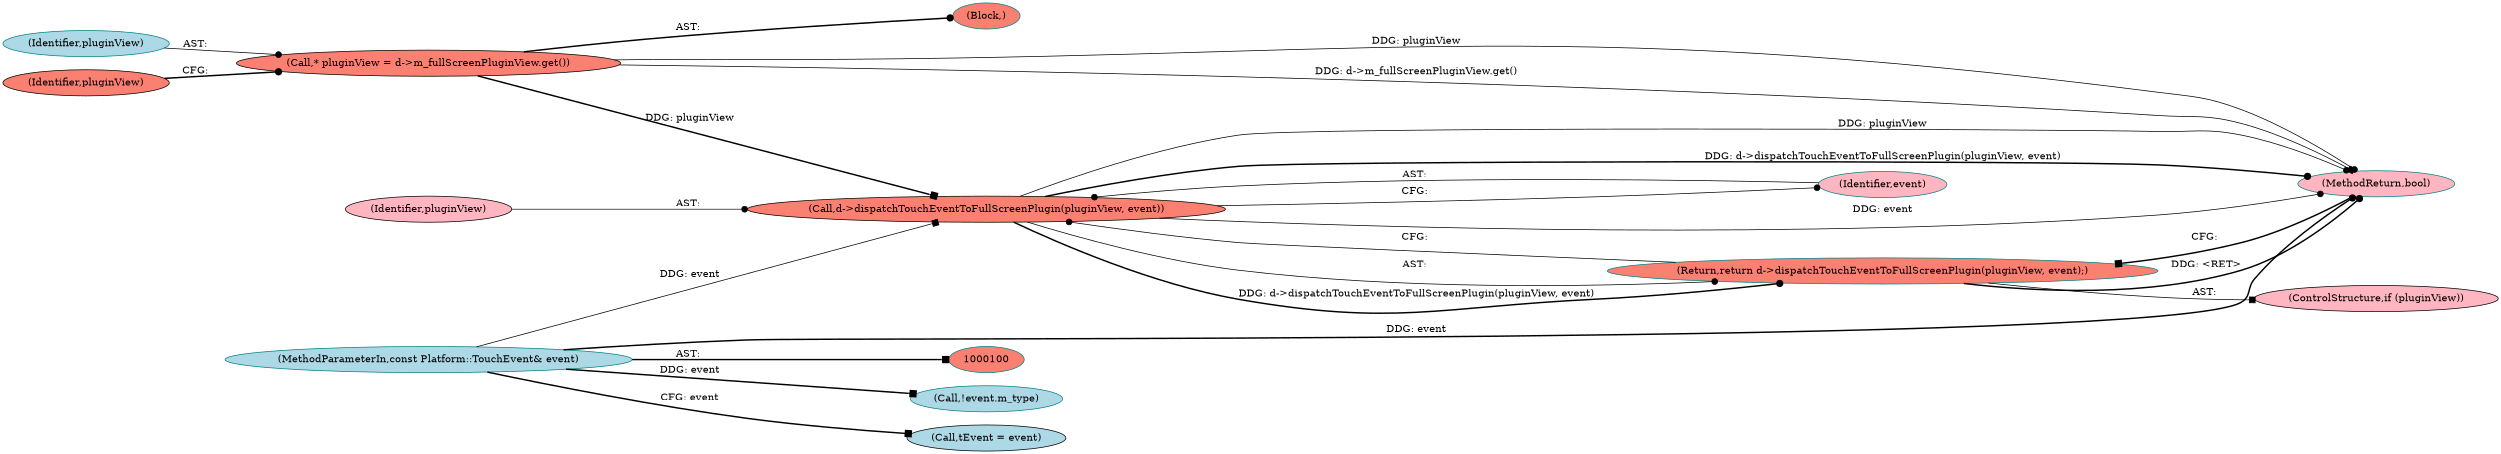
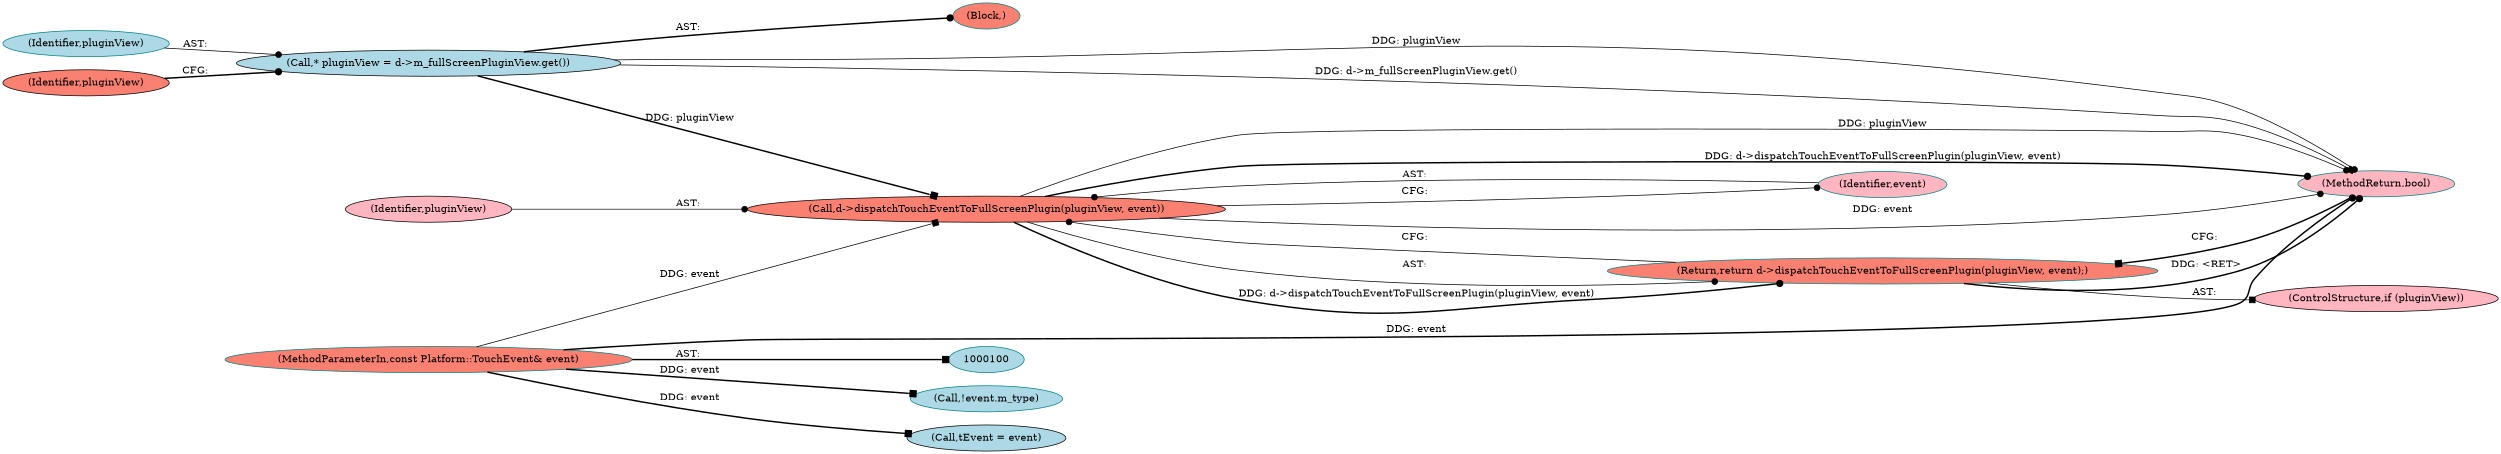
(429, 63) -> (429, 63)
(429, 360) -> (429, 360)
(986, 360) -> (986, 360)
(690, 398) -> (690, 398)
